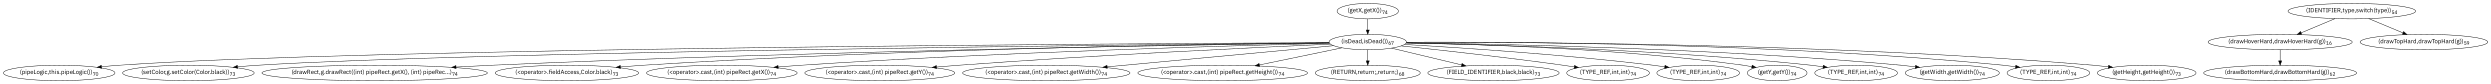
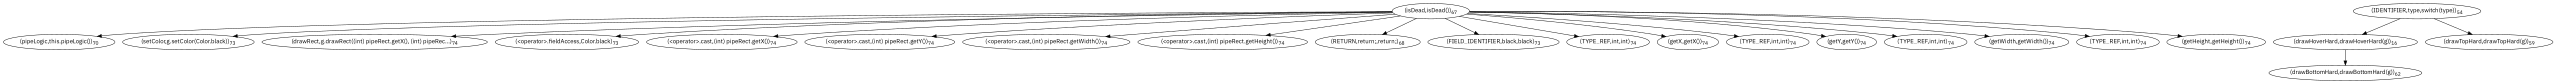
(1368, 25) -> (1564, 23)
(2178, 72) -> (2248, 41)
